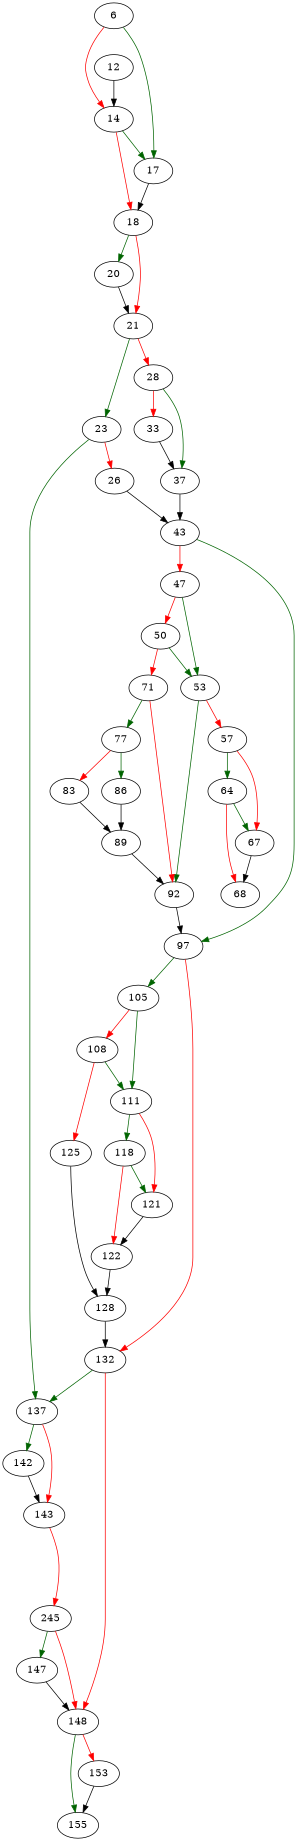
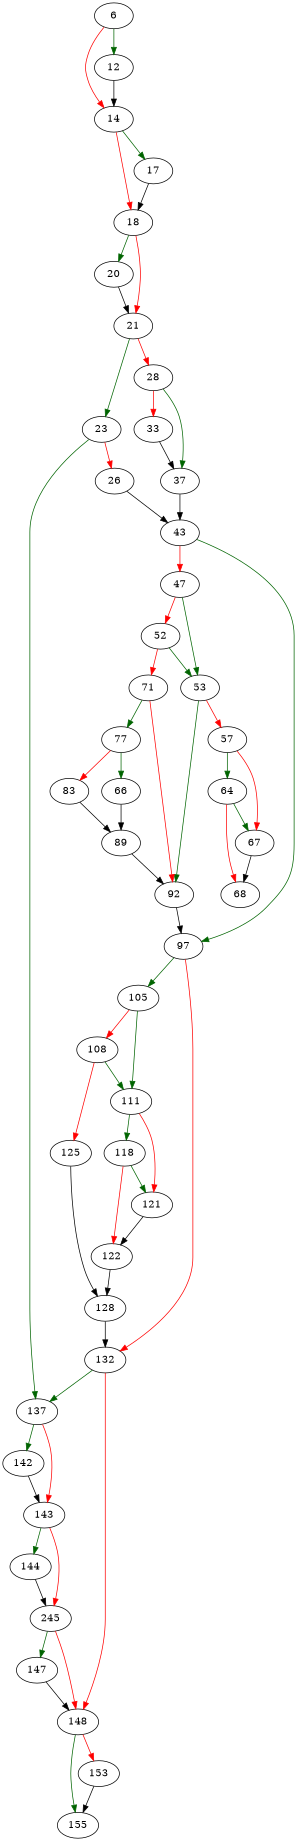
(148, 86) -> (114, 38)
(161, 636) -> (161, 636)
(121, 791) -> (121, 791)
none -> (31, 1567)
